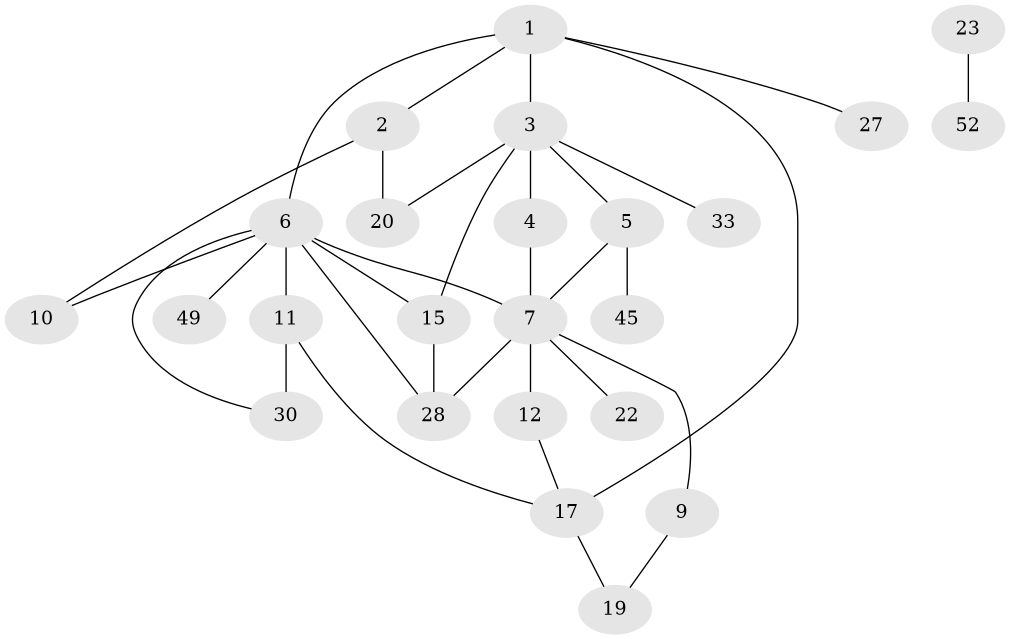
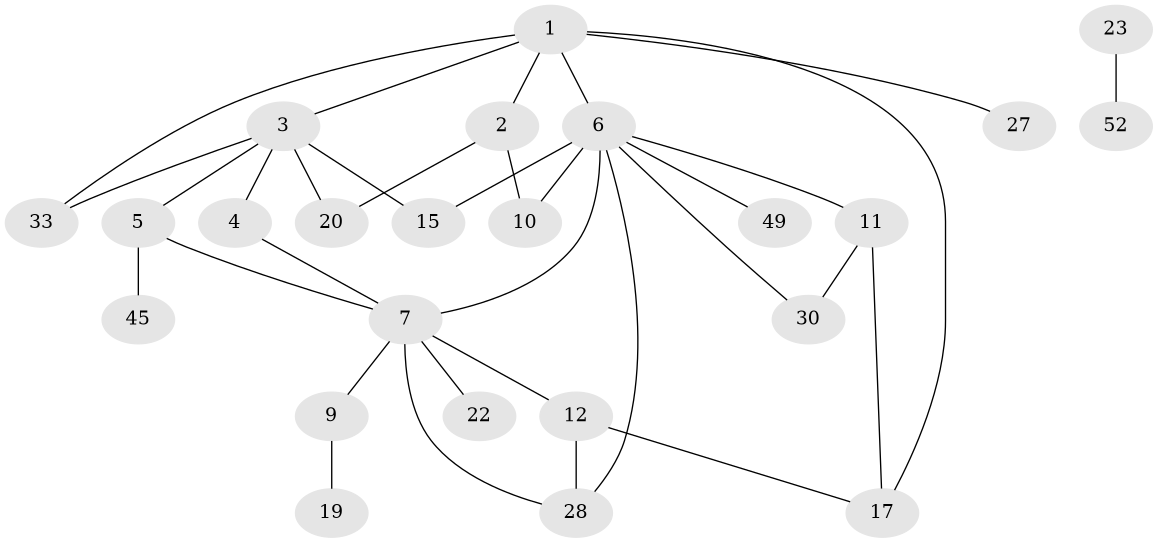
none -> (277, 87)
(434, 368) -> (576, 465)
(591, 561) -> none
